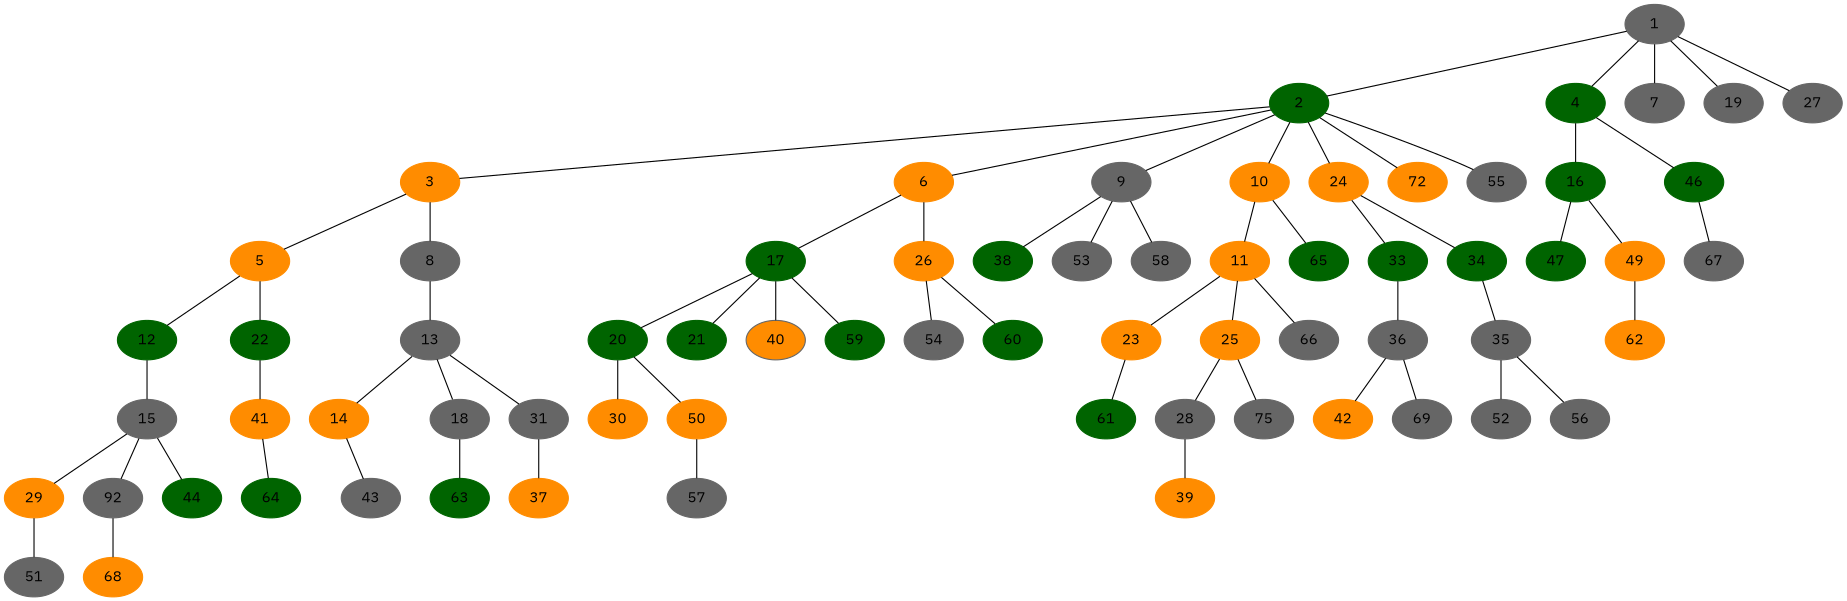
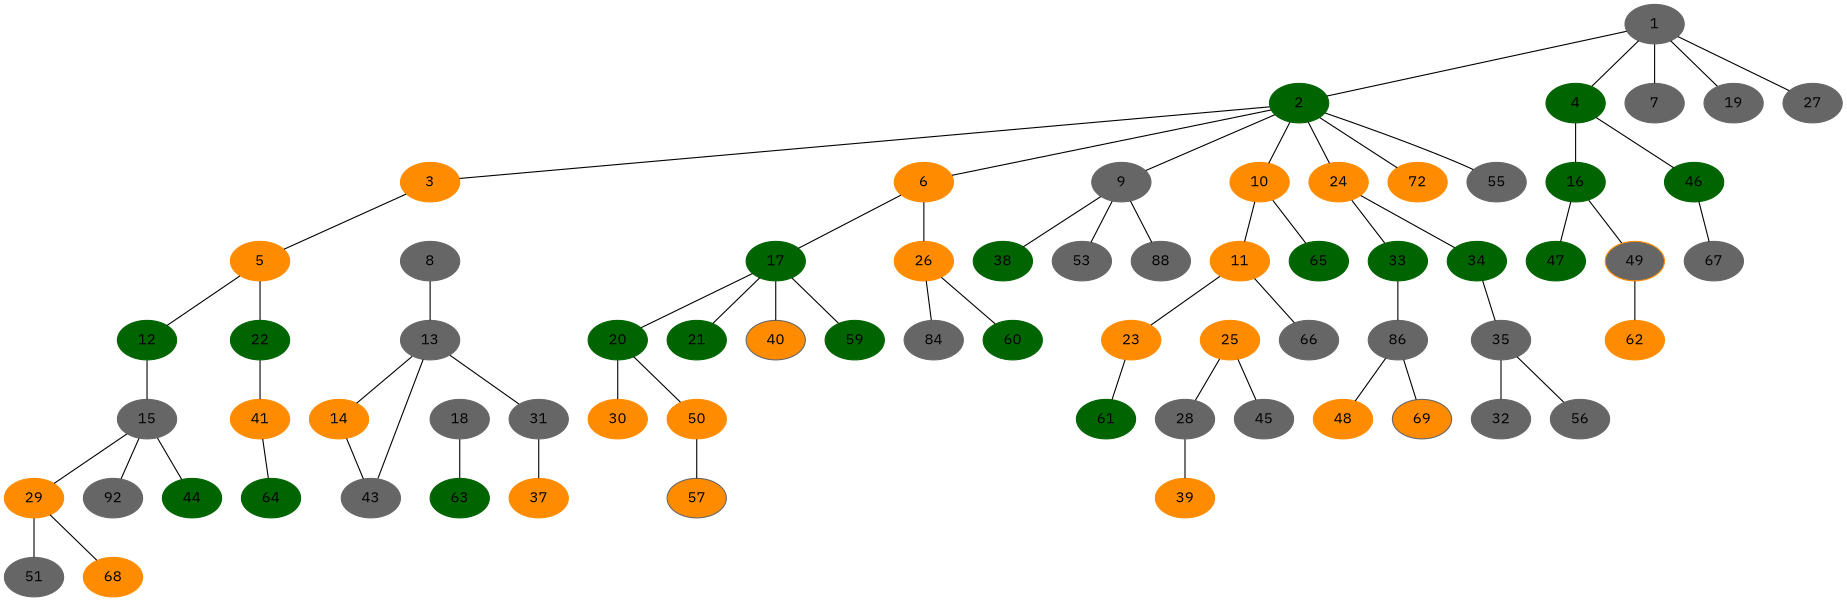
(430, 222) -> none
(1161, 261) -> (1161, 261)
(1635, 261) -> (1635, 261)
(1235, 300) -> none
(934, 340) -> (934, 340)
(1398, 340) -> (1398, 340)
(445, 379) -> (401, 419)
(1264, 419) -> (1264, 419)
(1343, 419) -> (1343, 419)
(1422, 419) -> (1422, 419)
(1501, 419) -> (1501, 419)
(697, 498) -> (697, 498)
(113, 538) -> (73, 538)
